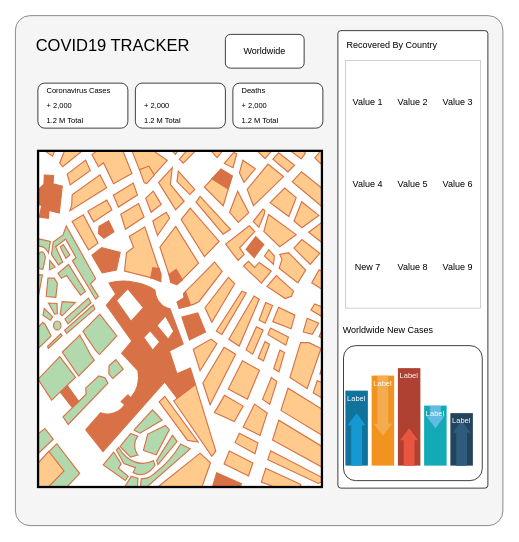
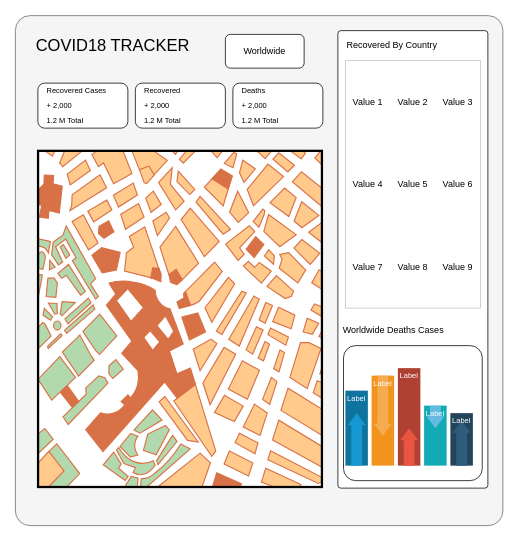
(113, 45) -> (113, 45)
(391, 77) -> (391, 77)
(84, 90) -> (84, 90)
none -> (180, 90)
(386, 330) -> (394, 330)
